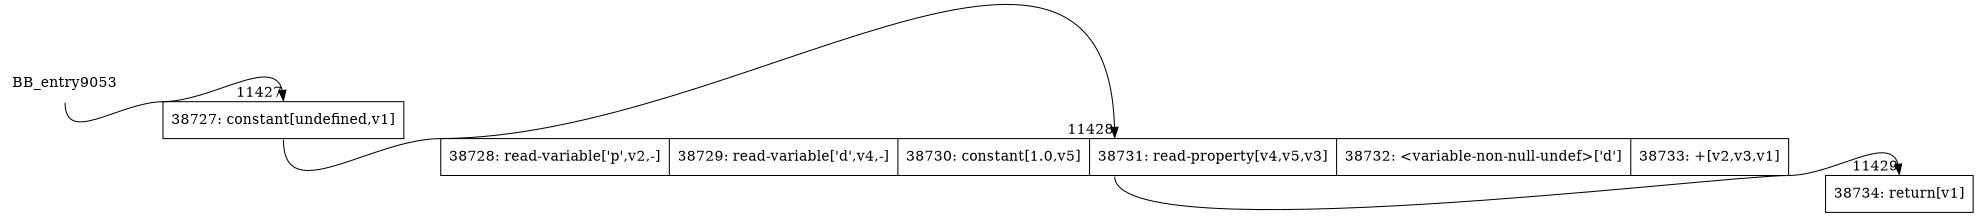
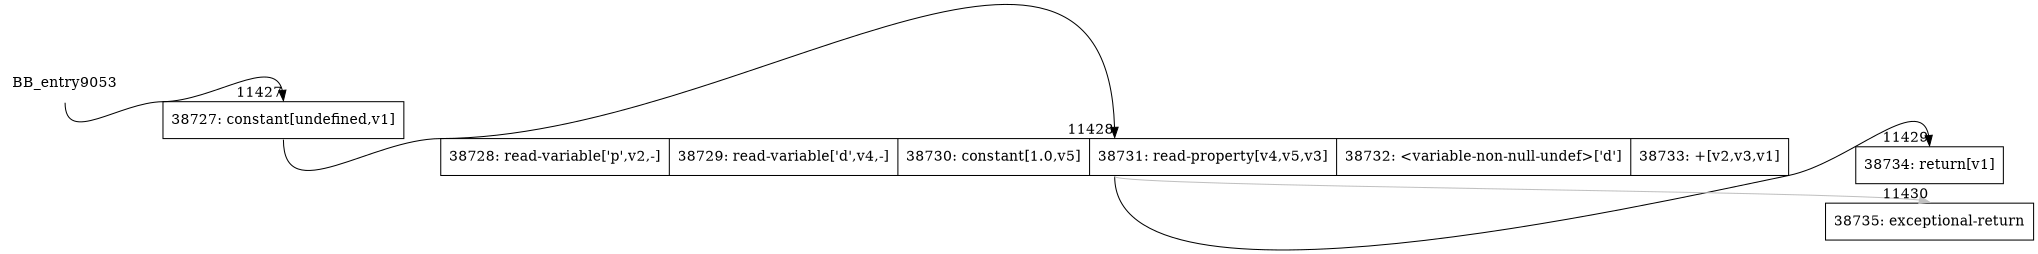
none -> (1930, 222)
